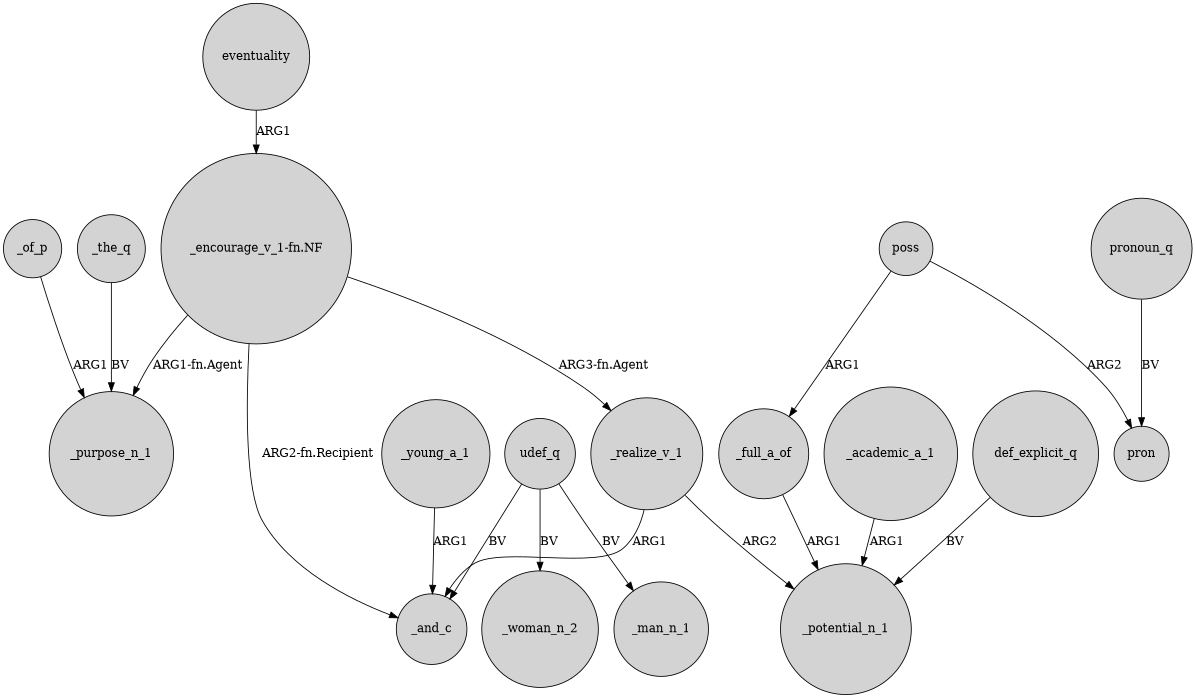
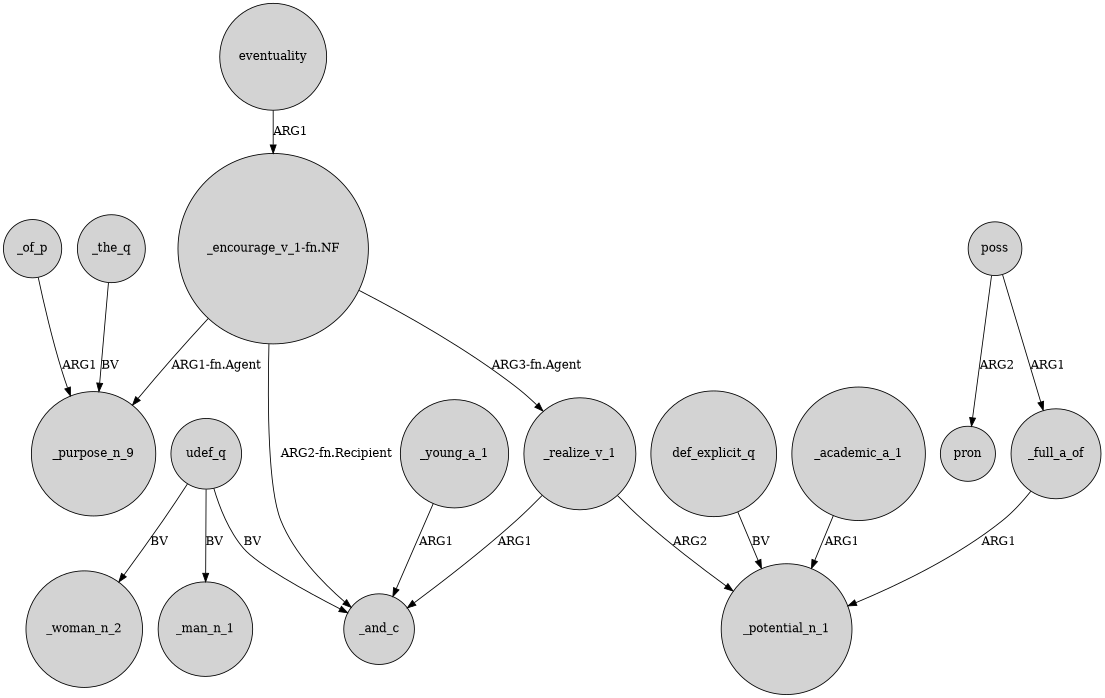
(1142, 249) -> none
(111, 454) -> (94, 454)
